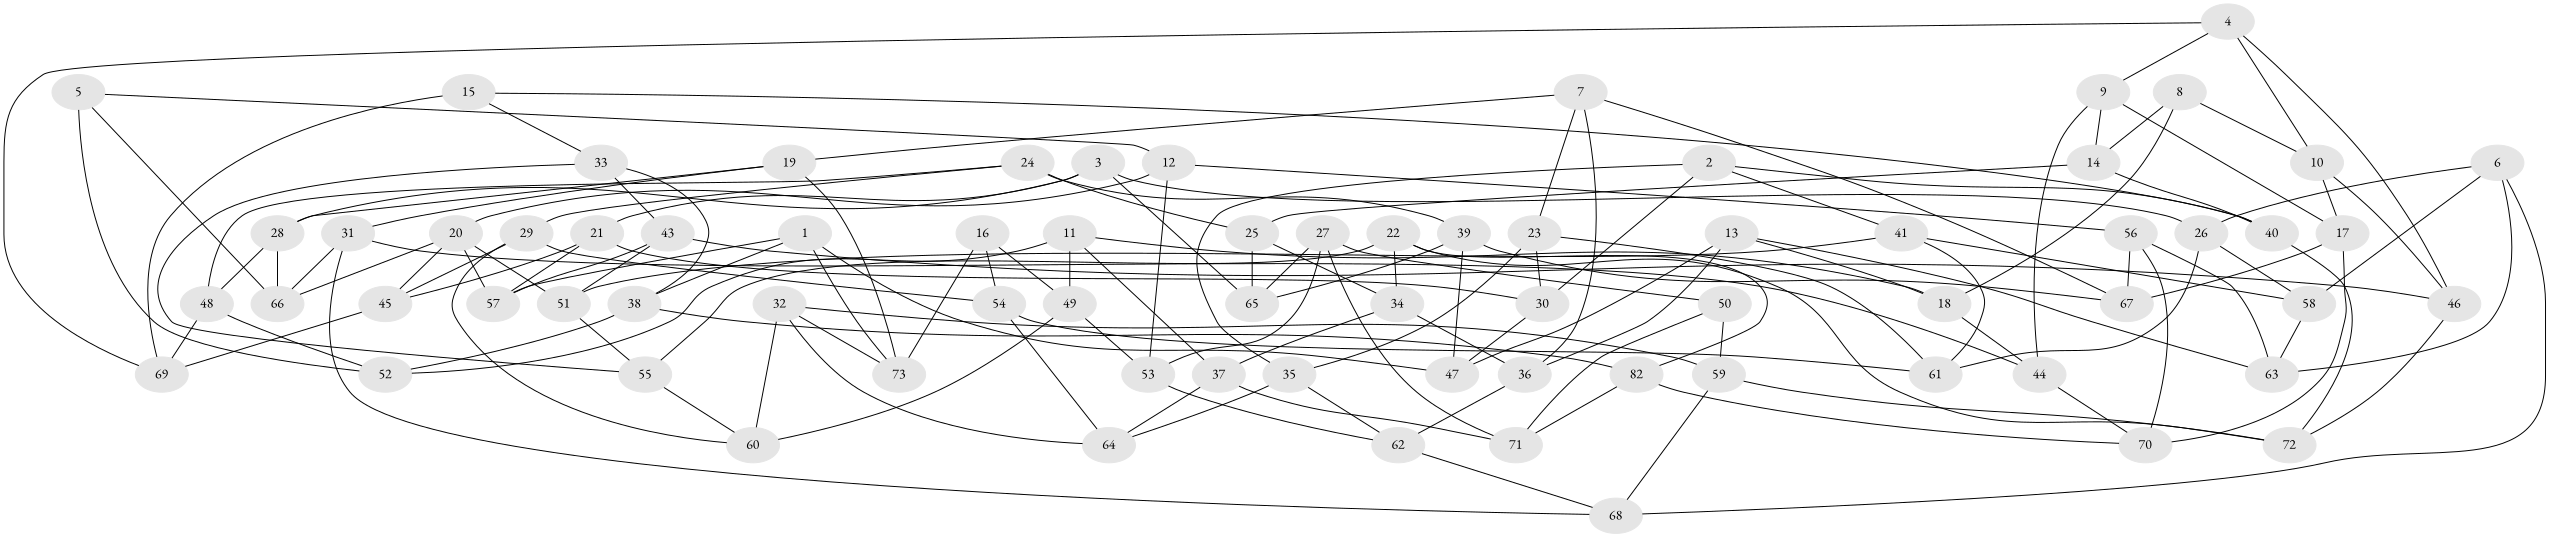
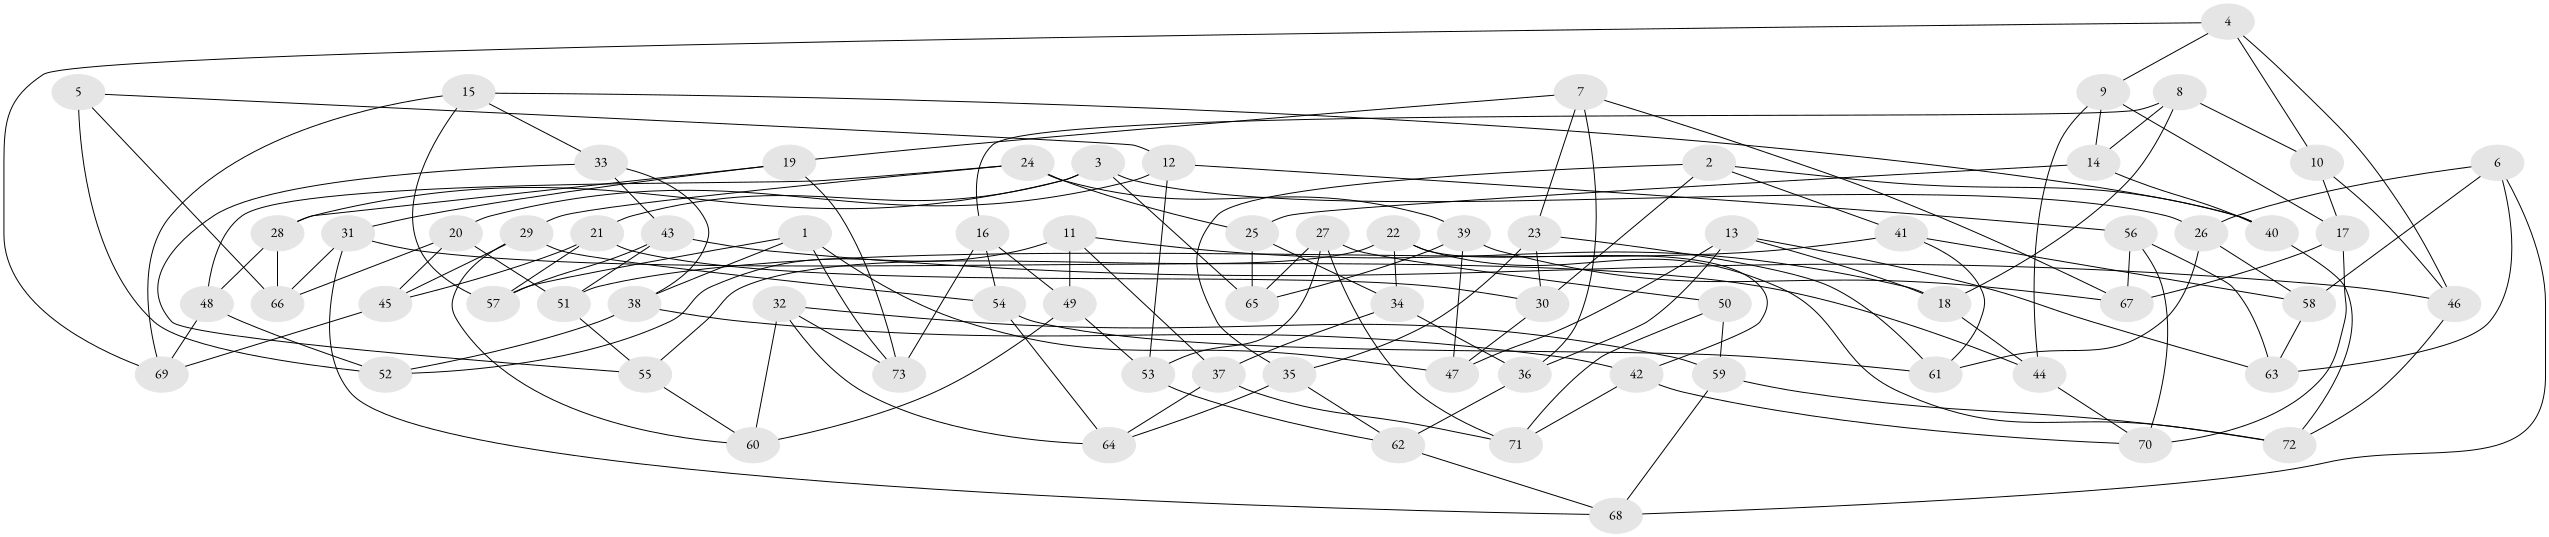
none -> (1538, 116)
(477, 272) -> (414, 225)
(1637, 375) -> (1637, 375)
